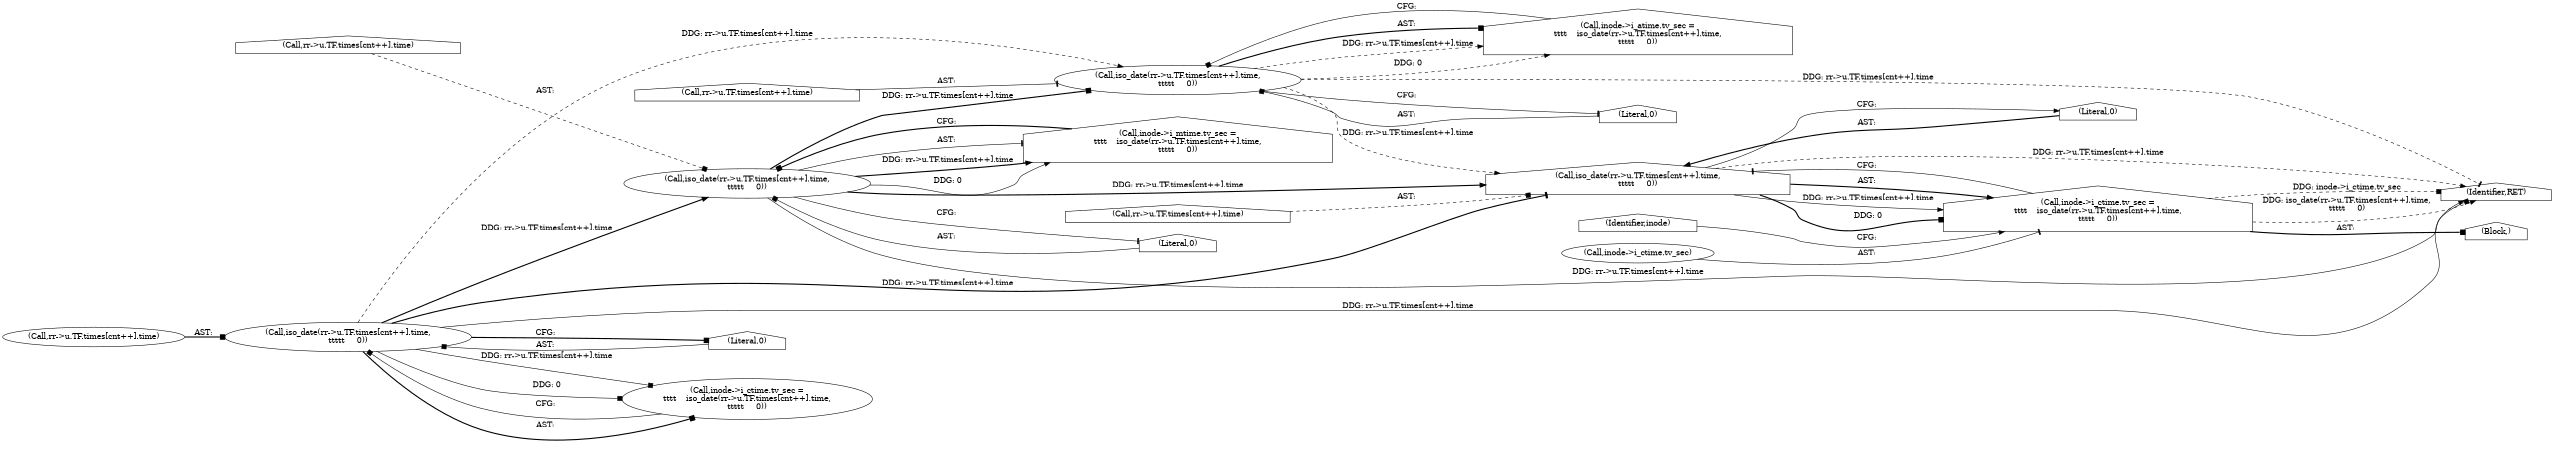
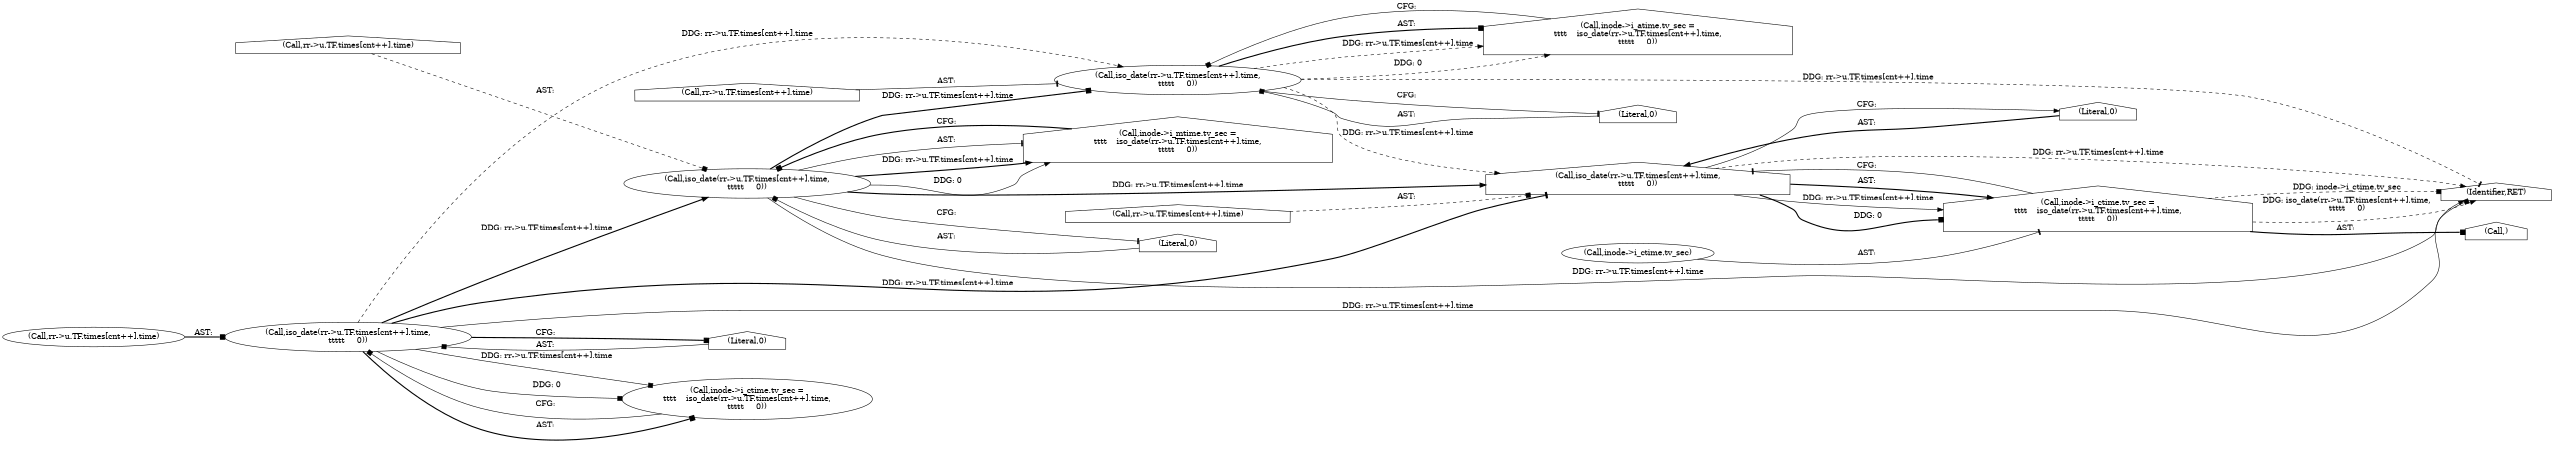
(1638, 224) -> none
(2496, 232) -> (2496, 232)
